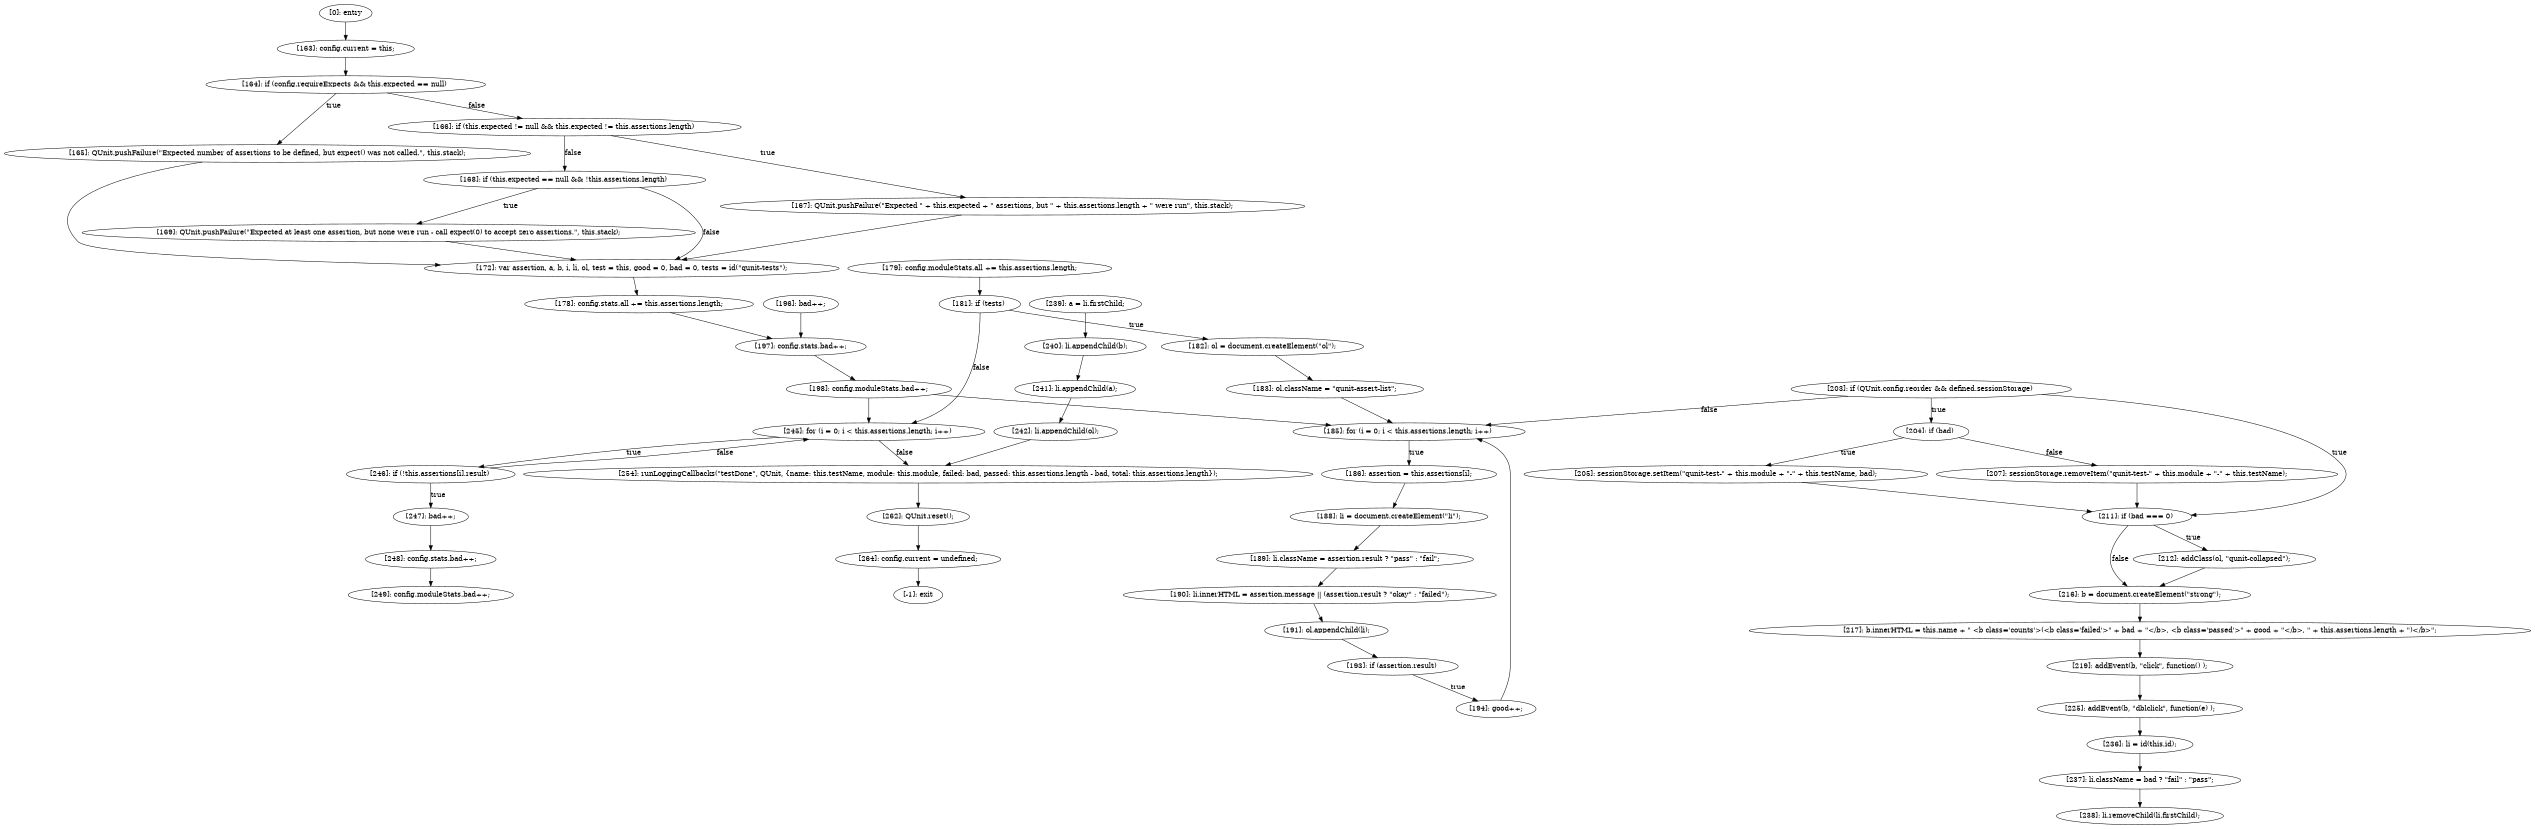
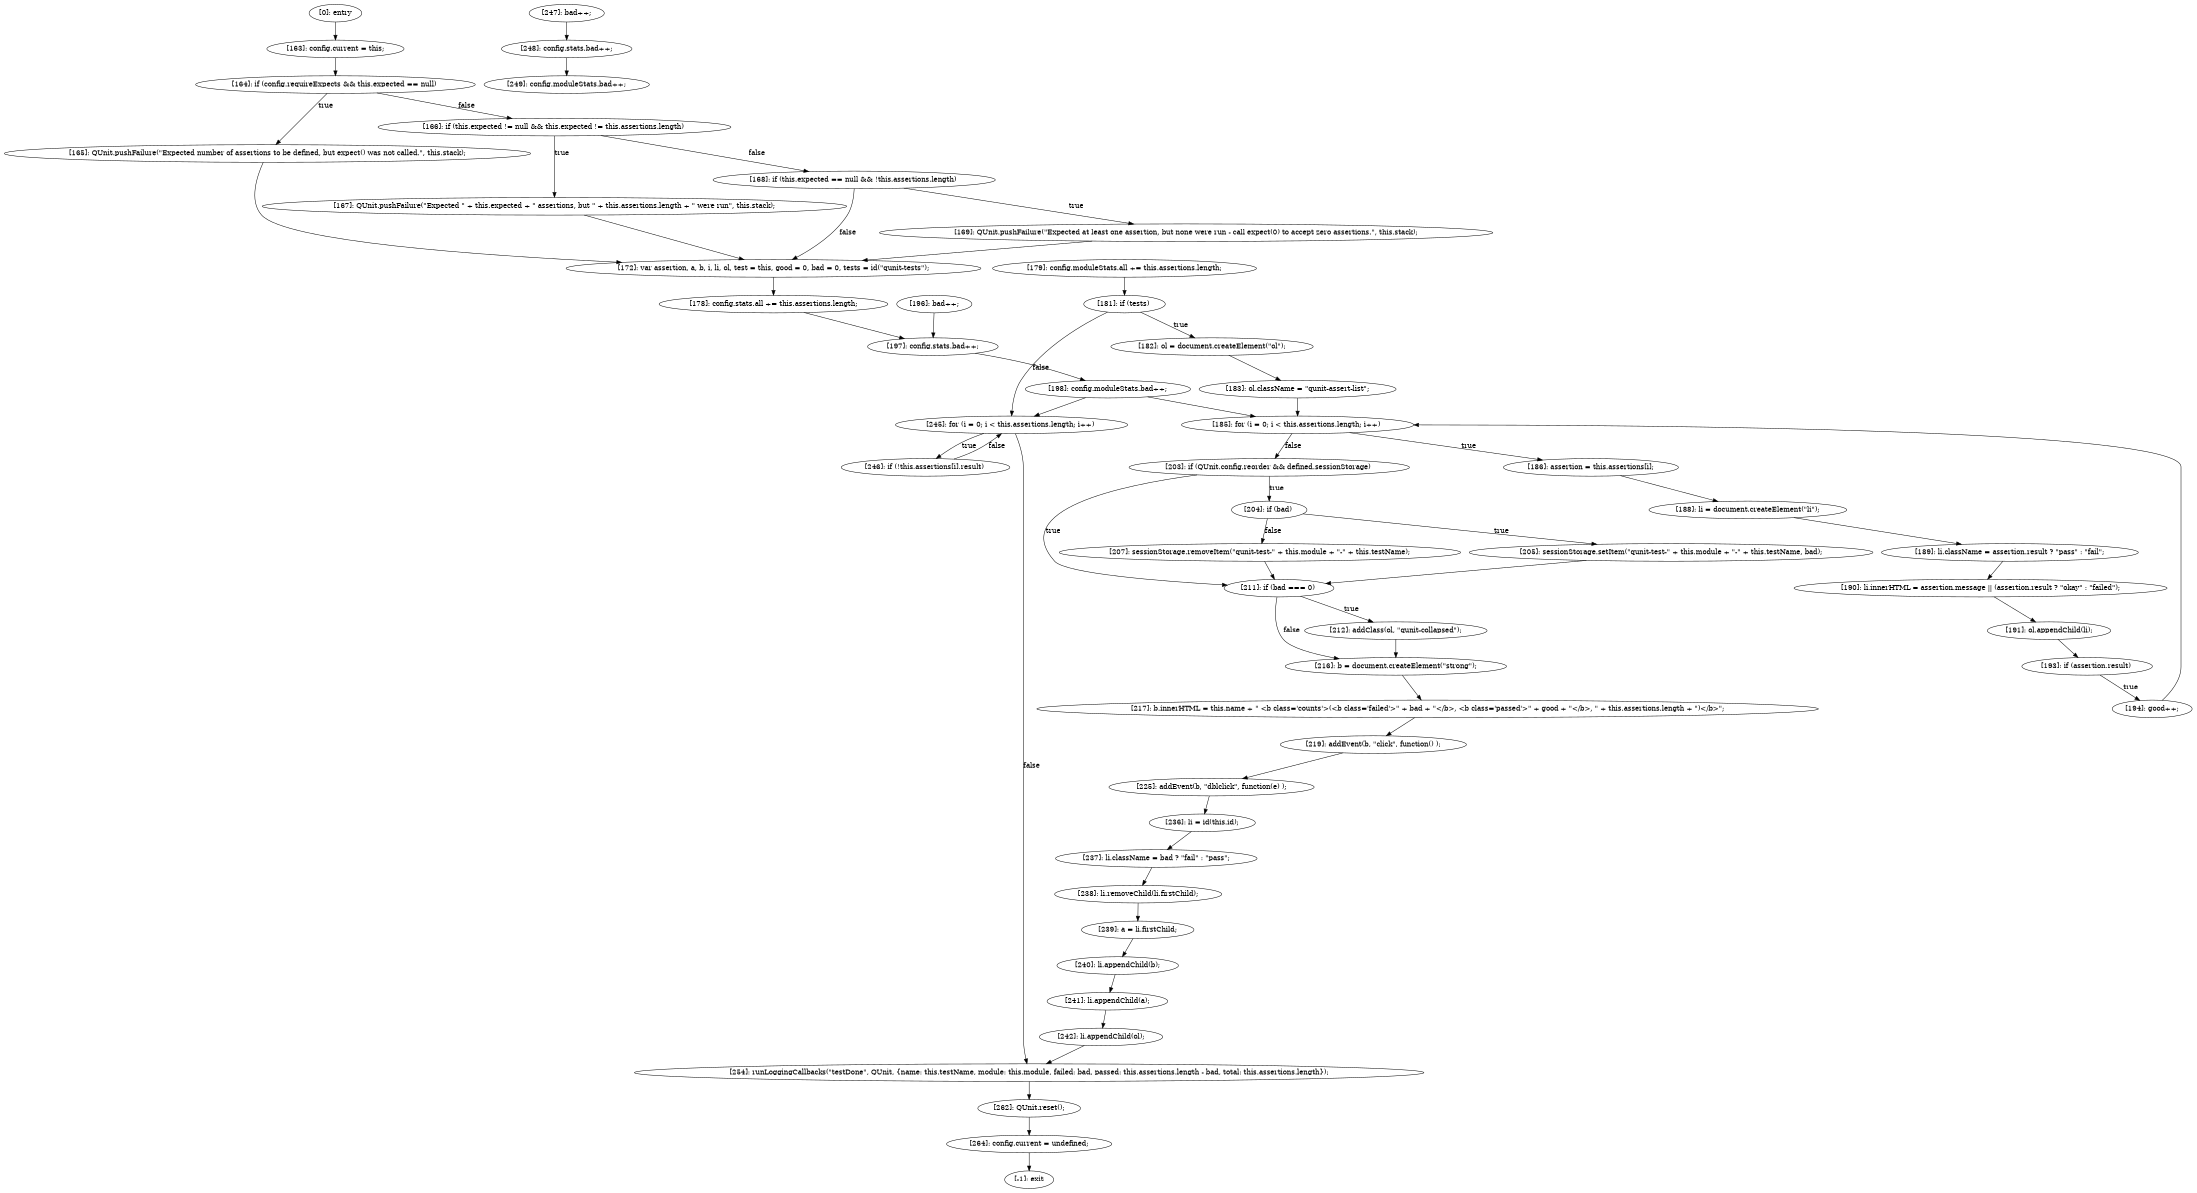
(1670, 410) -> (1285, 444)
(431, 493) -> none
none -> (1138, 910)
